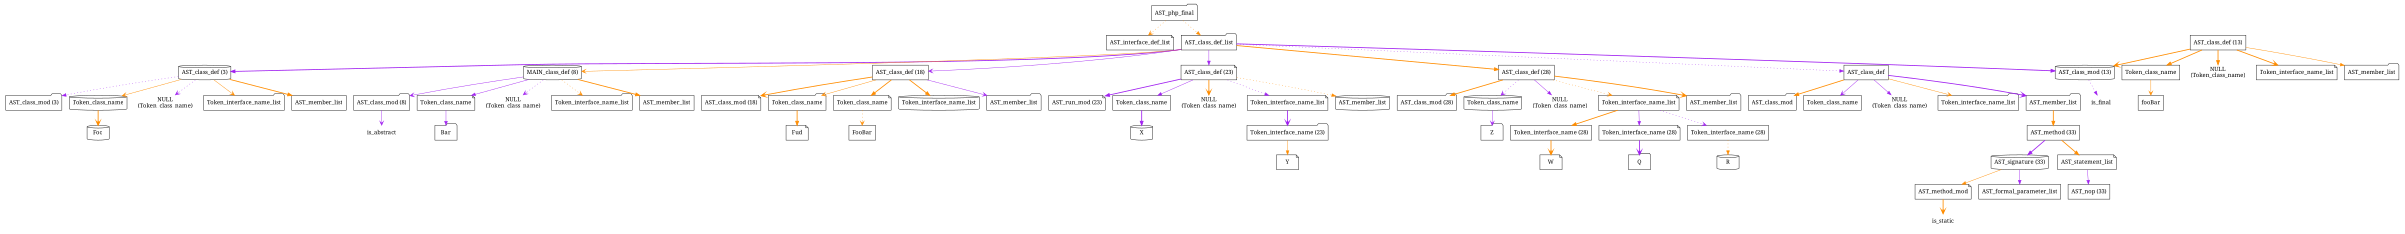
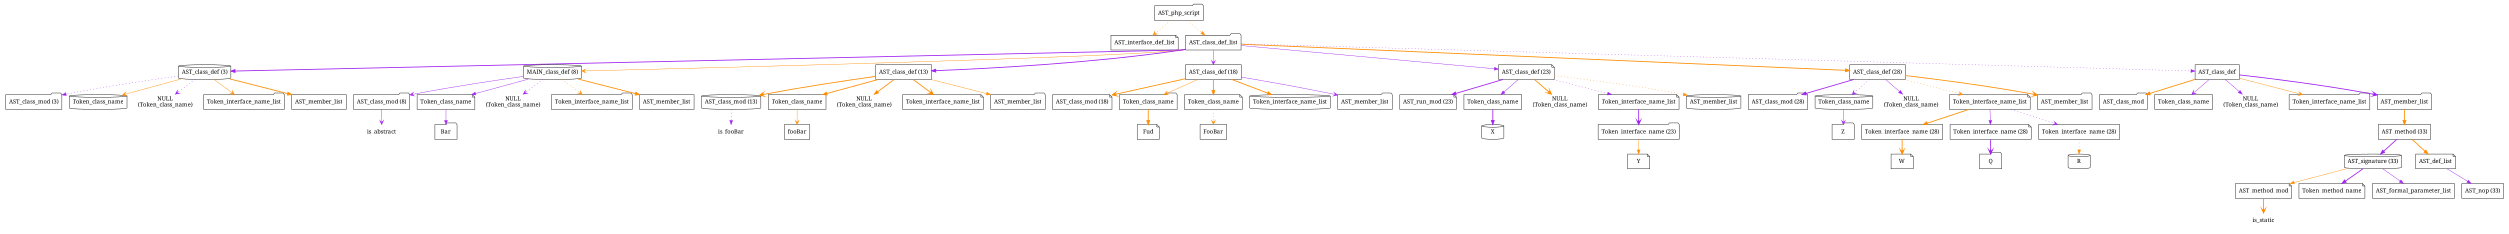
(1174, 13) -> (1179, 13)
(1644, 56) -> (1061, 63)
(1479, 87) -> (1830, 86)
(2101, 103) -> (731, 132)
(98, 133) -> none
(2087, 162) -> (2436, 161)
none -> (2332, 191)
